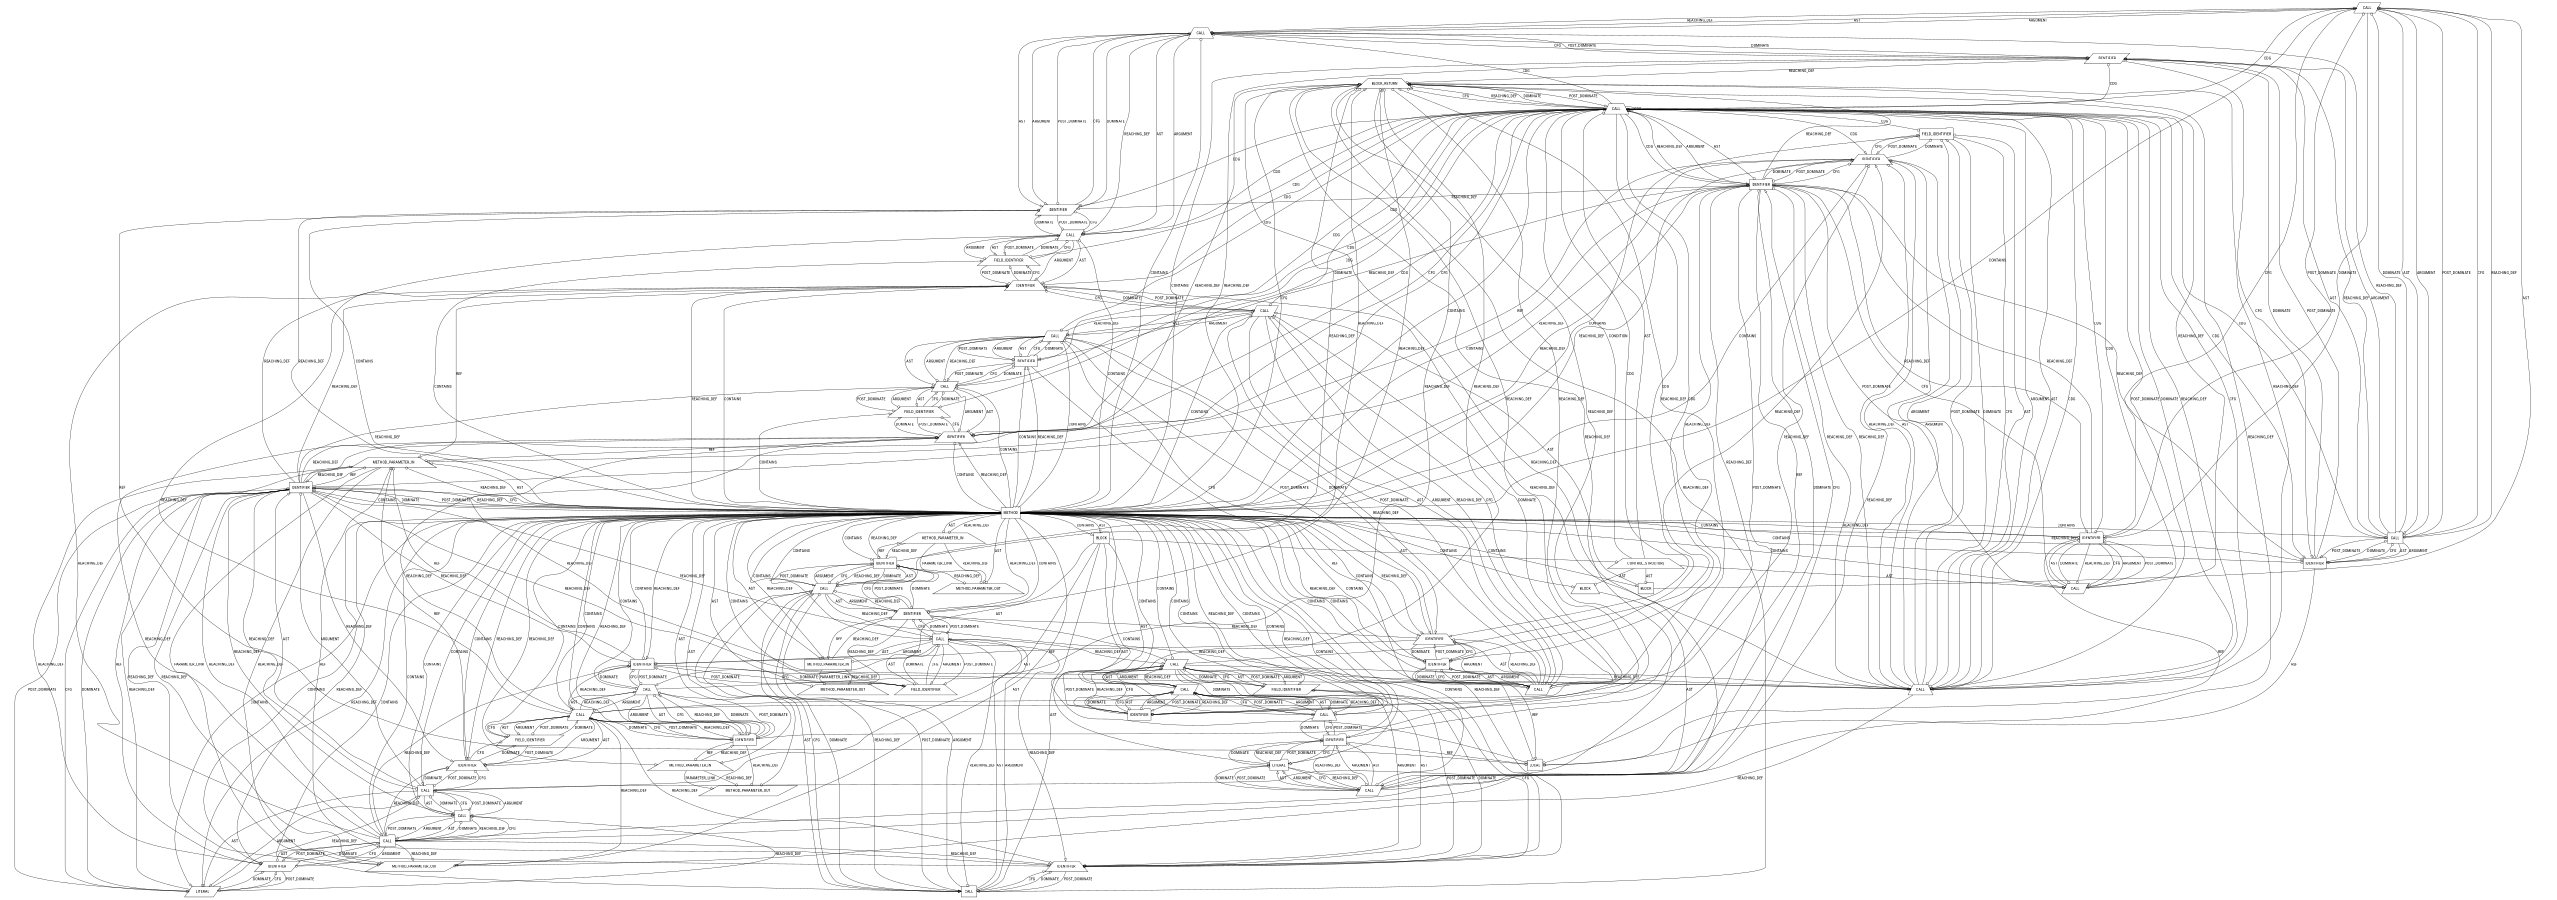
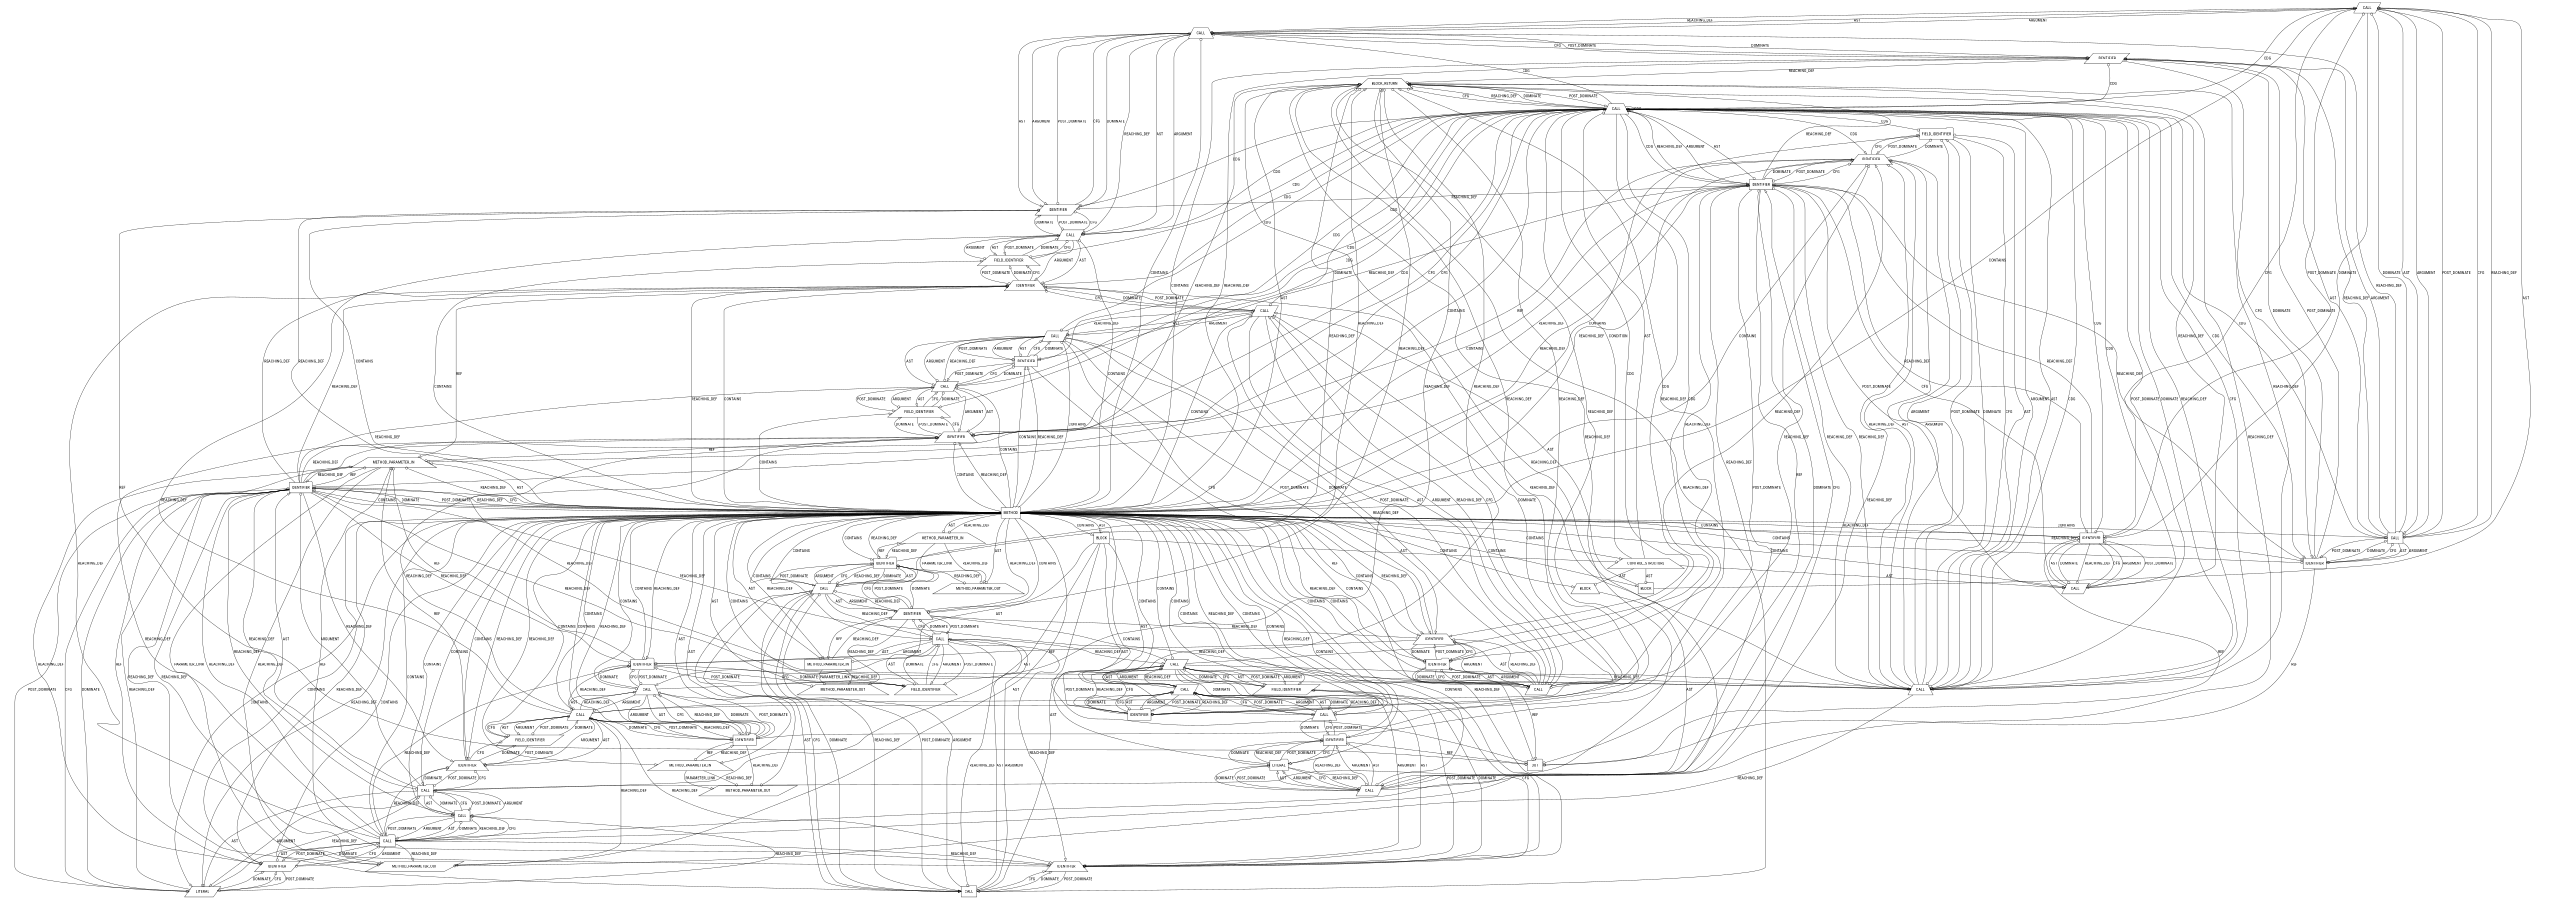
(1284, 298) -> (1284, 298)
none -> (1396, 526)
(1535, 765) -> (1535, 765)
